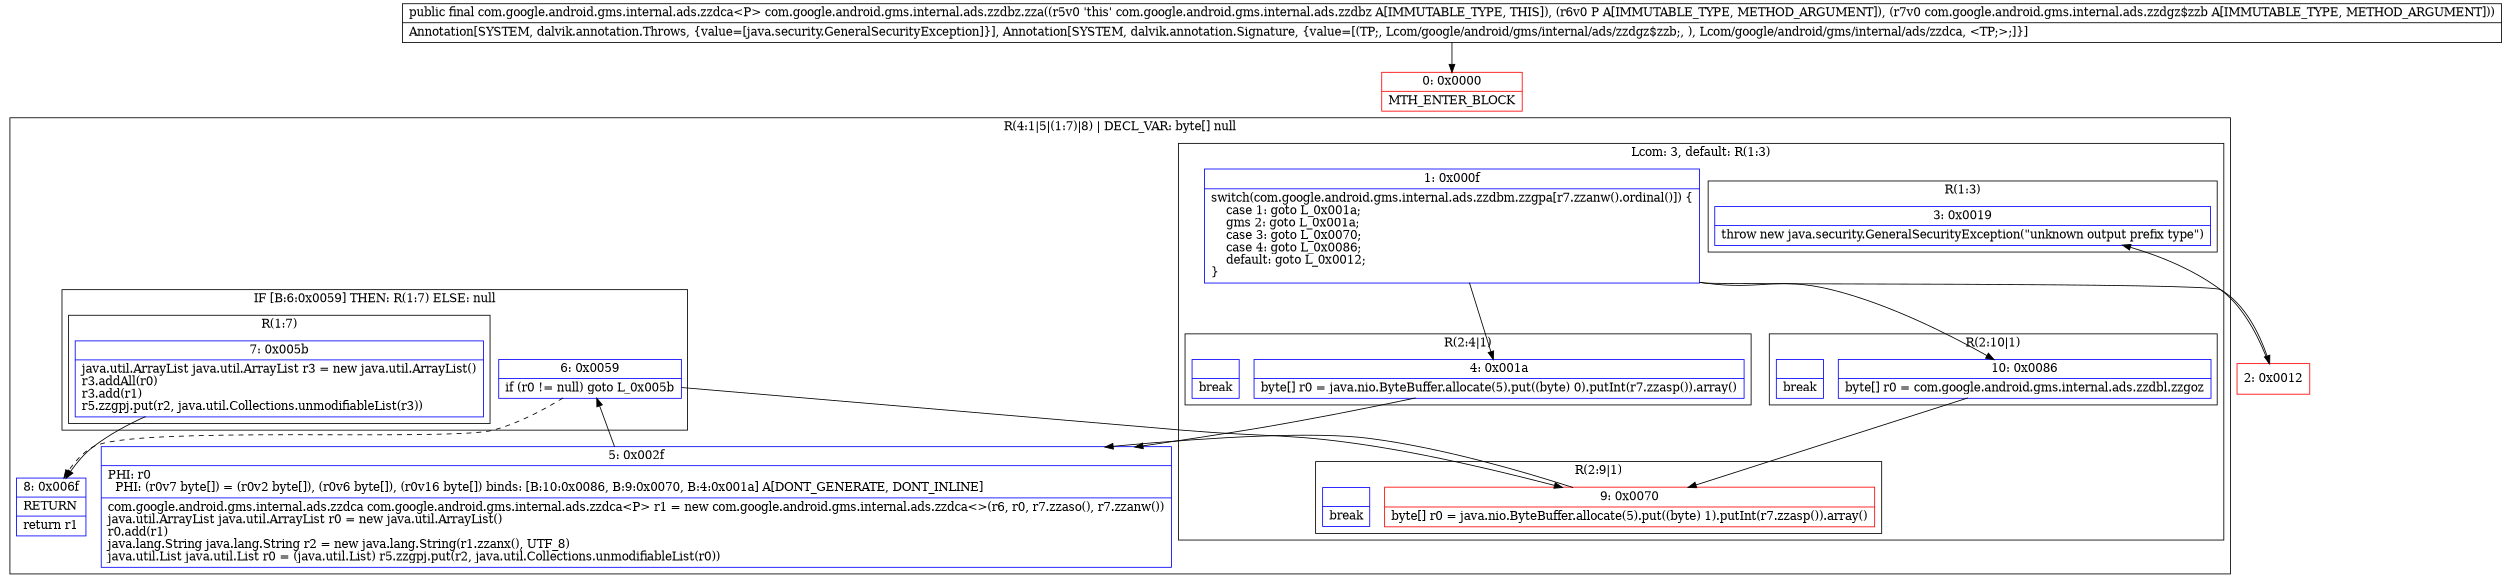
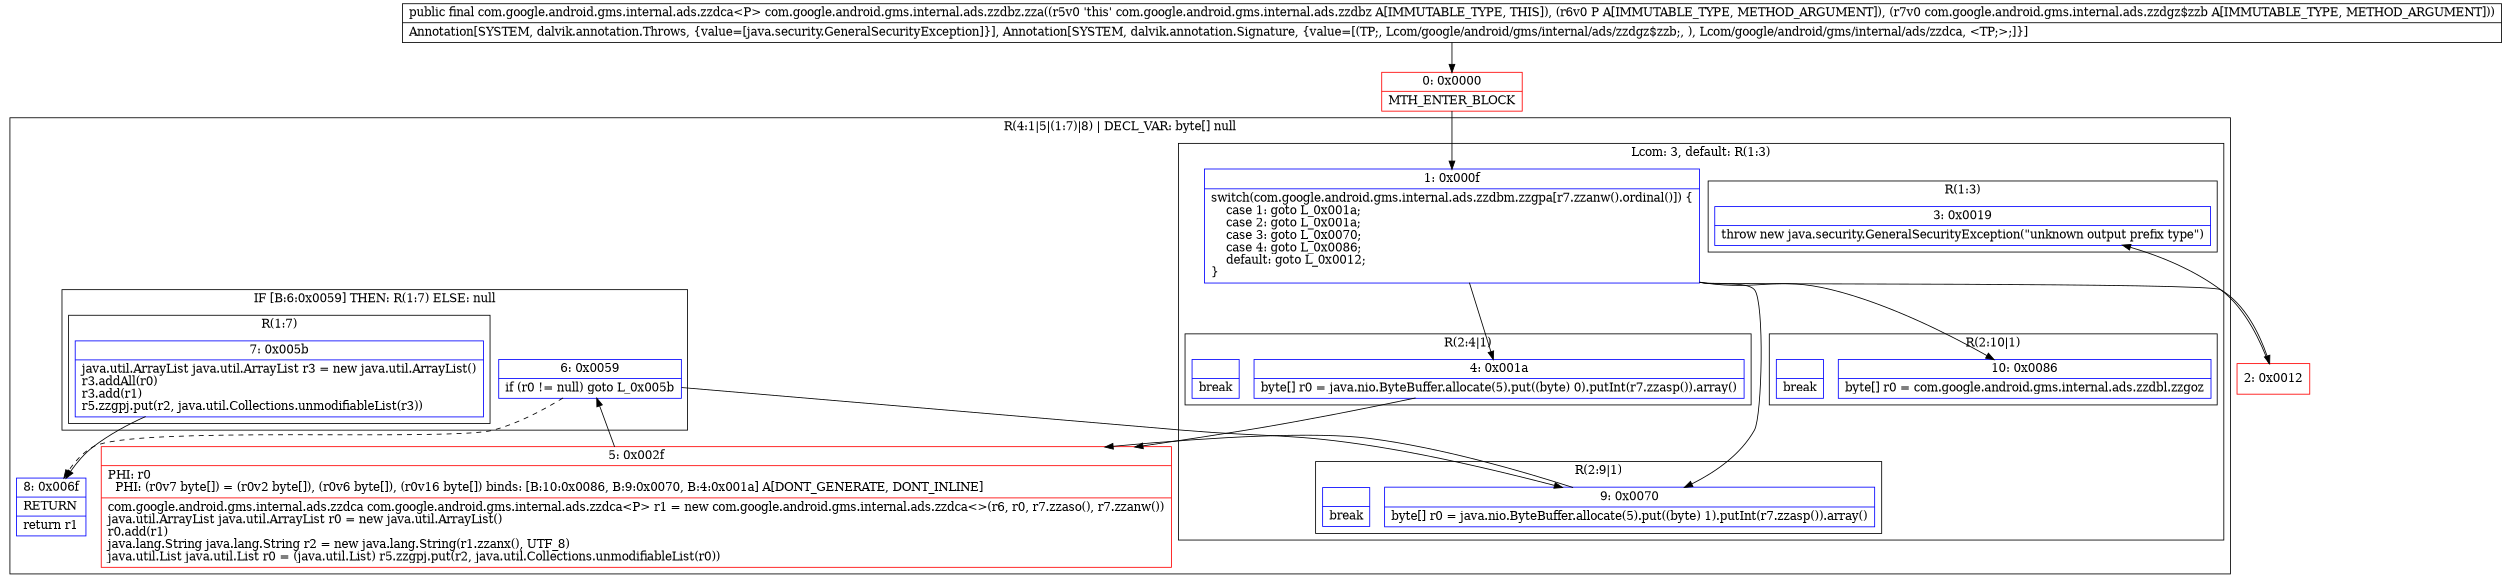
none -> (1452, 136)
(1285, 223) -> (1286, 223)
(1832, 441) -> (1761, 373)
(636, 507) -> (636, 507)
(1630, 507) -> (1630, 507)
